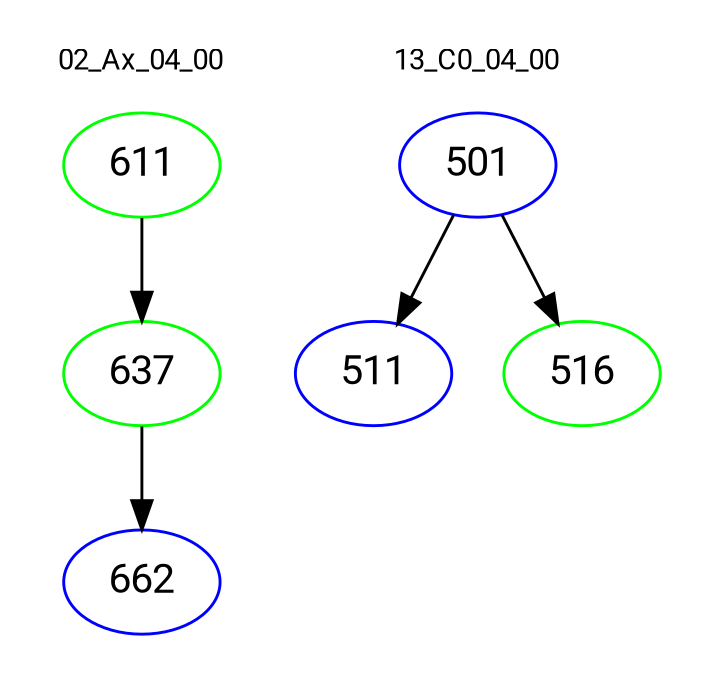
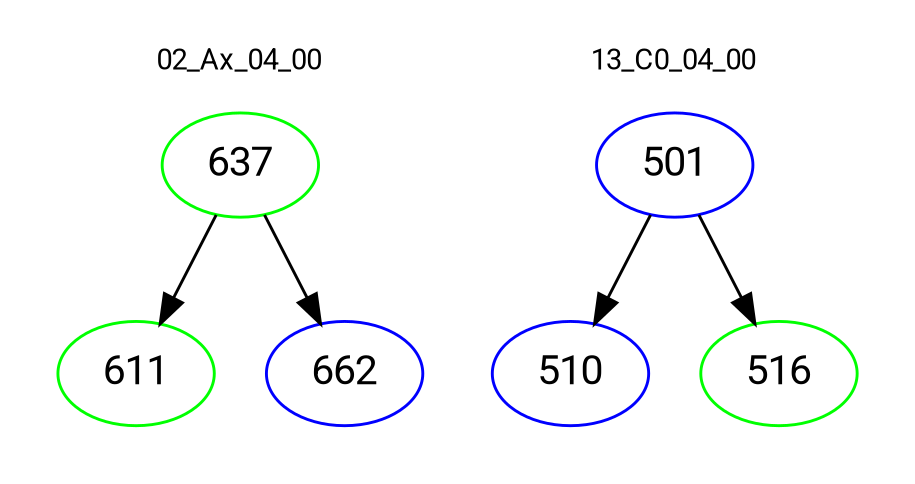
(142, 255) -> (195, 256)
(374, 374) -> (570, 374)
